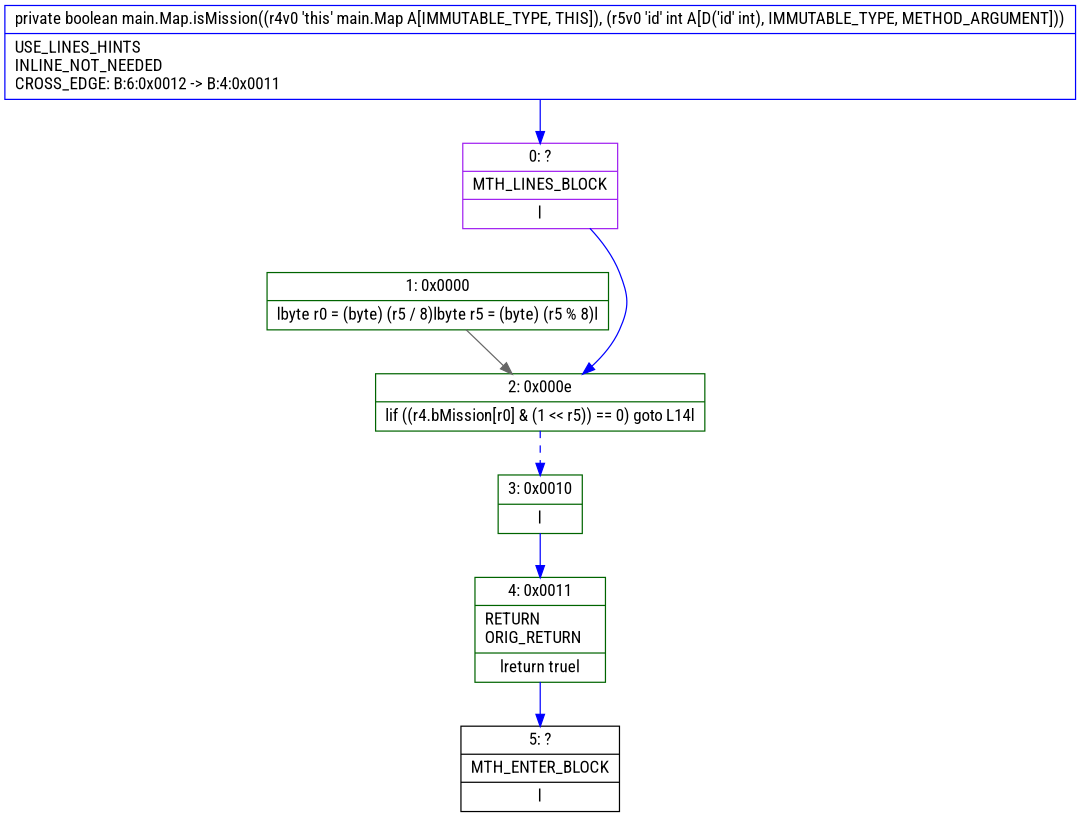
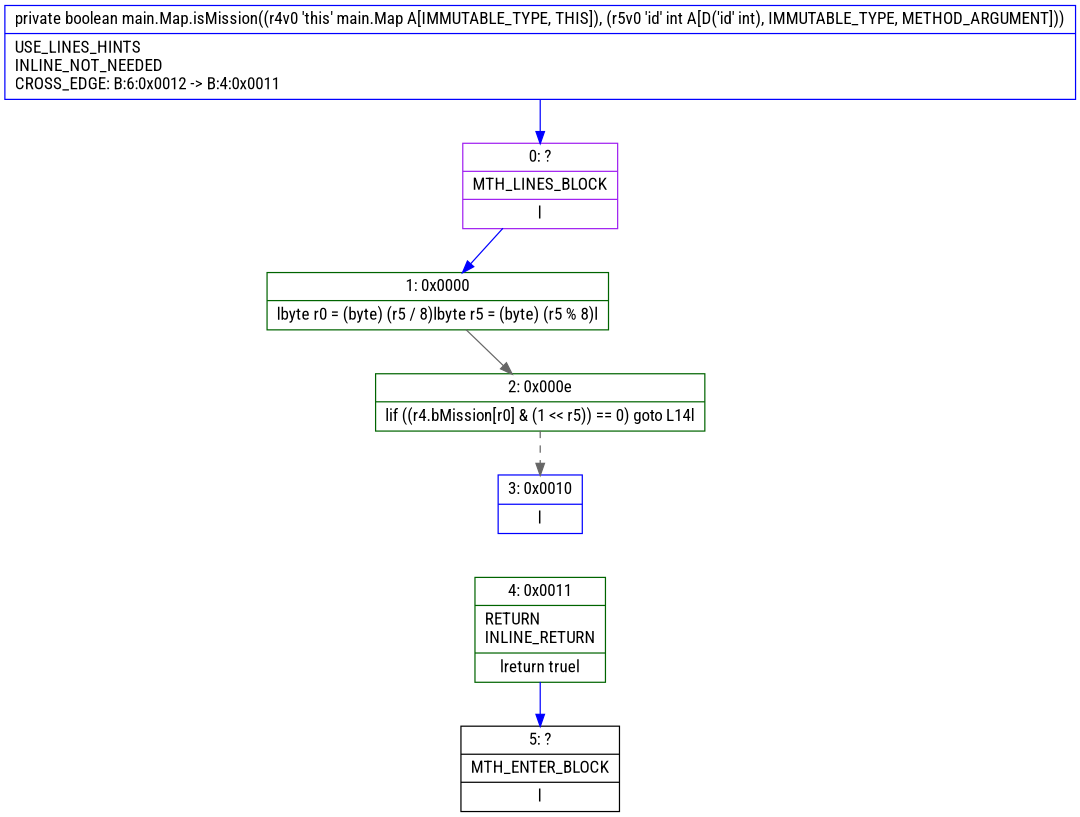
(627, 297) -> (487, 246)
(540, 447) -> (540, 447)
(540, 504) -> (540, 504)
(540, 549) -> none
(534, 638) -> (540, 638)
